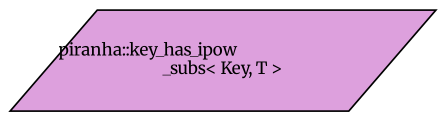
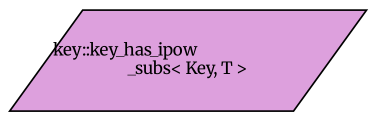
(223, 61) -> (188, 61)
